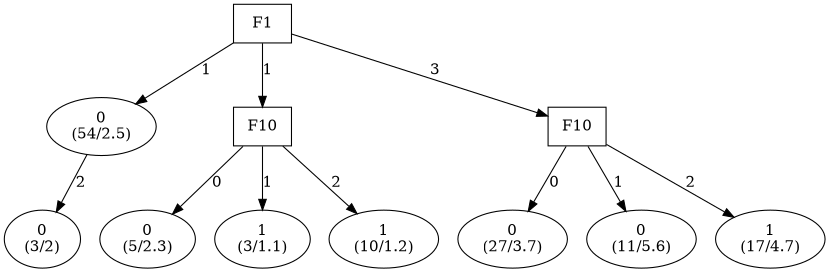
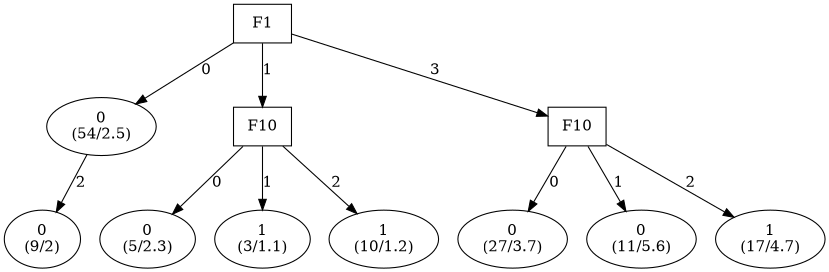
(207, 70) -> (207, 70)
(42, 239) -> (42, 239)
